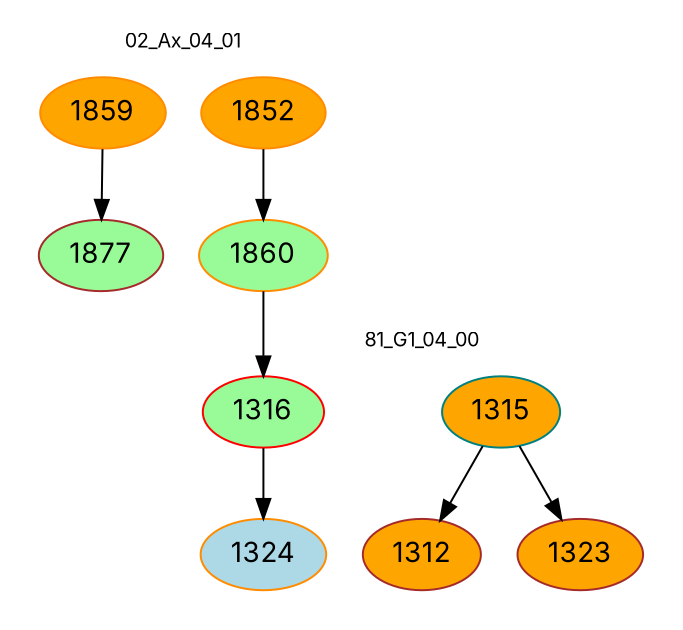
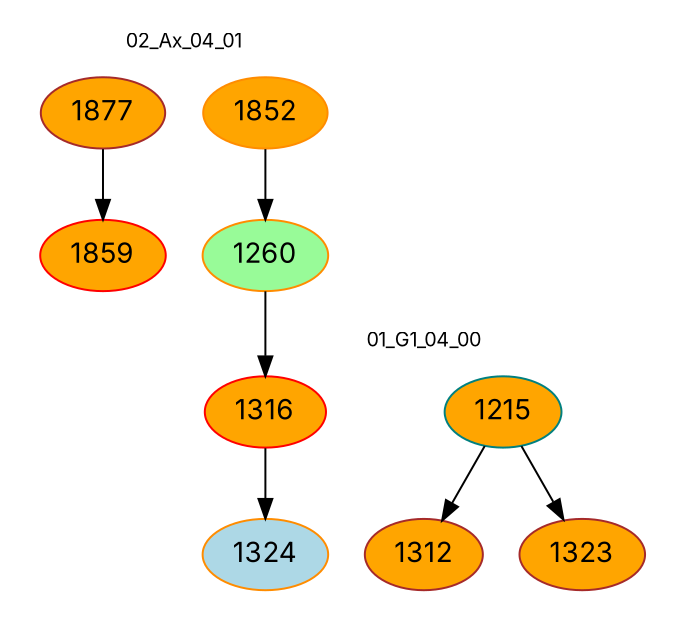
(103, 113) -> (103, 255)
(102, 174) -> (103, 174)
(101, 255) -> (103, 113)
(263, 255) -> (265, 255)
(422, 342) -> (424, 342)
(263, 412) -> (265, 412)
(501, 412) -> (503, 412)
